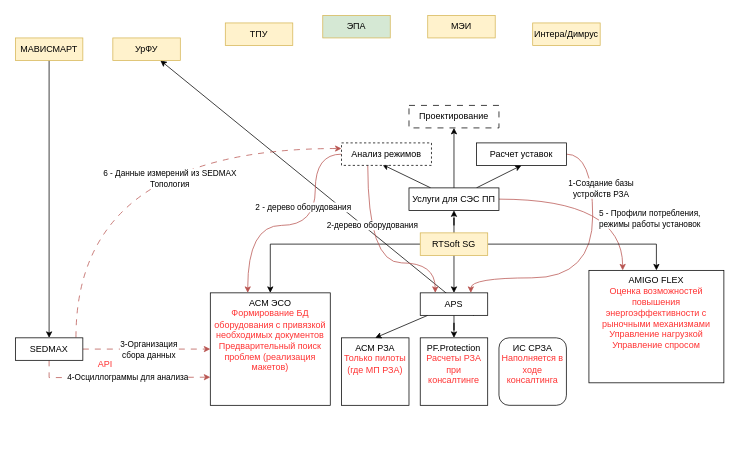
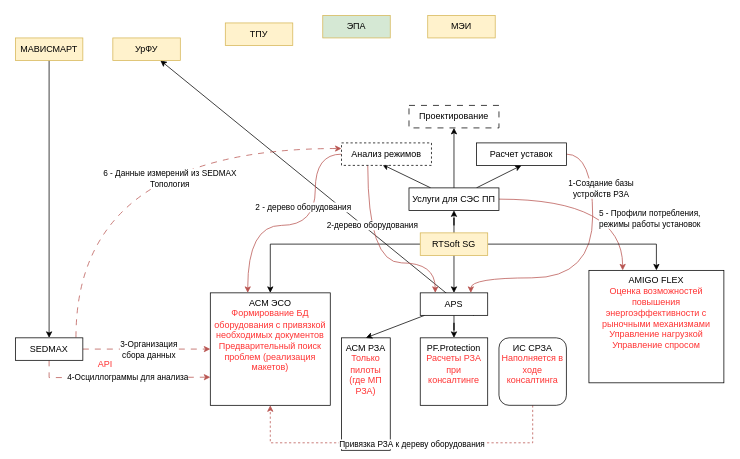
(567, 34) -> none
(375, 372) -> (366, 394)
none -> (412, 443)
